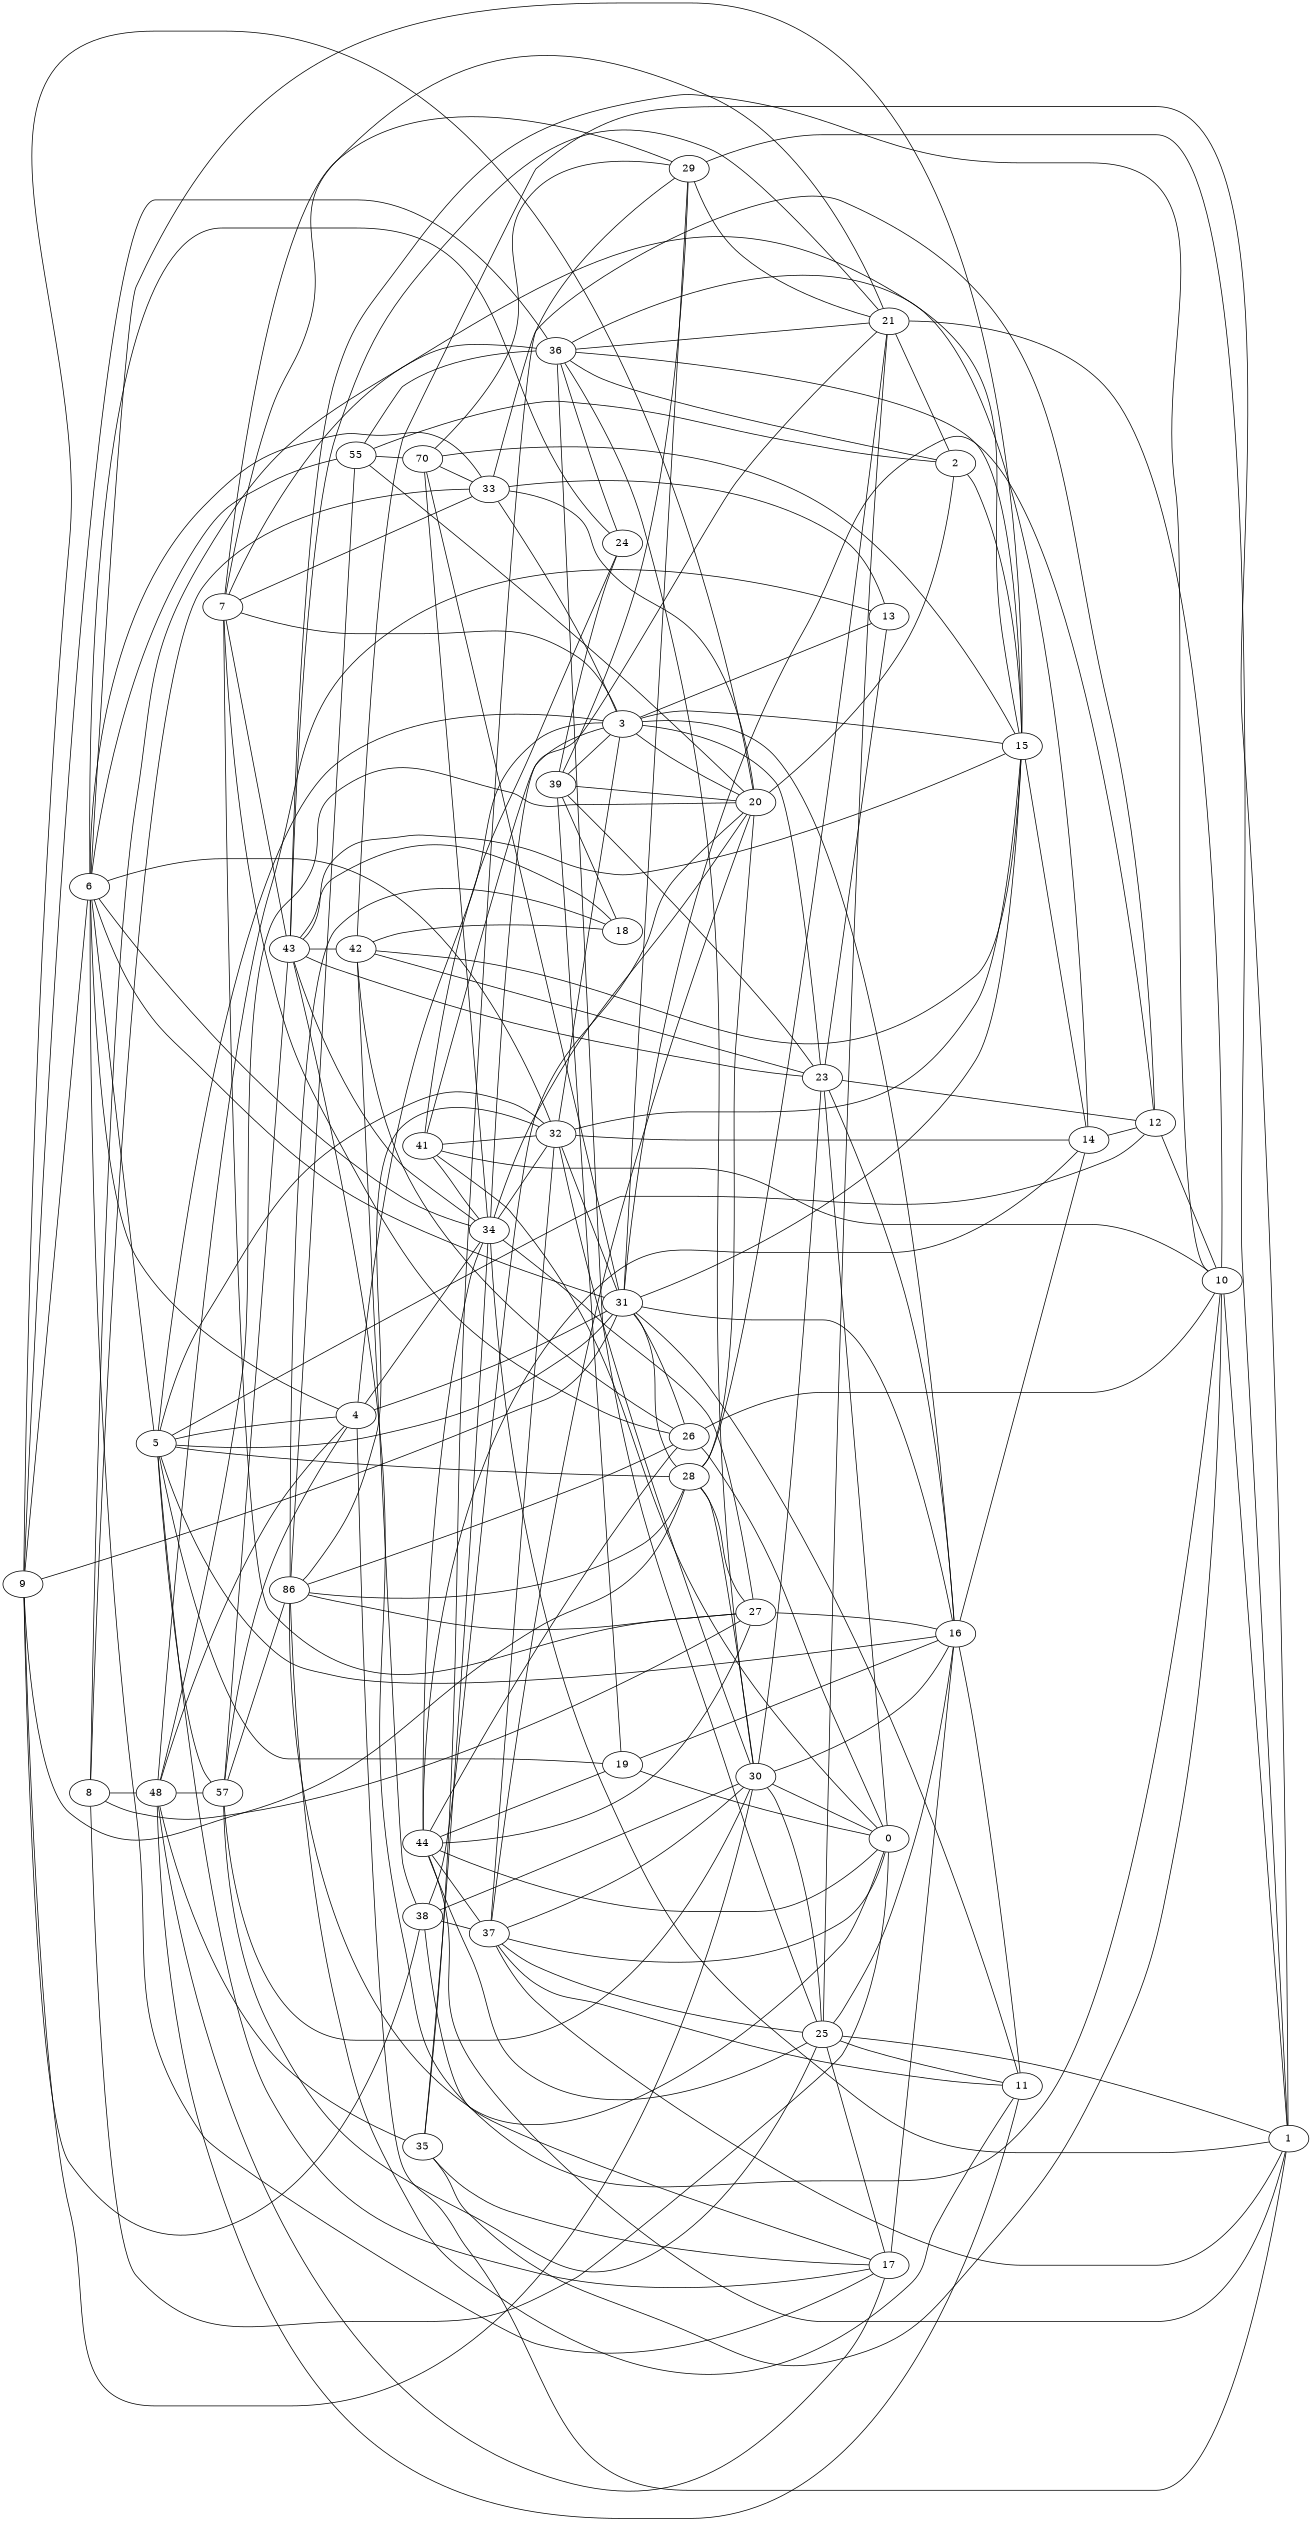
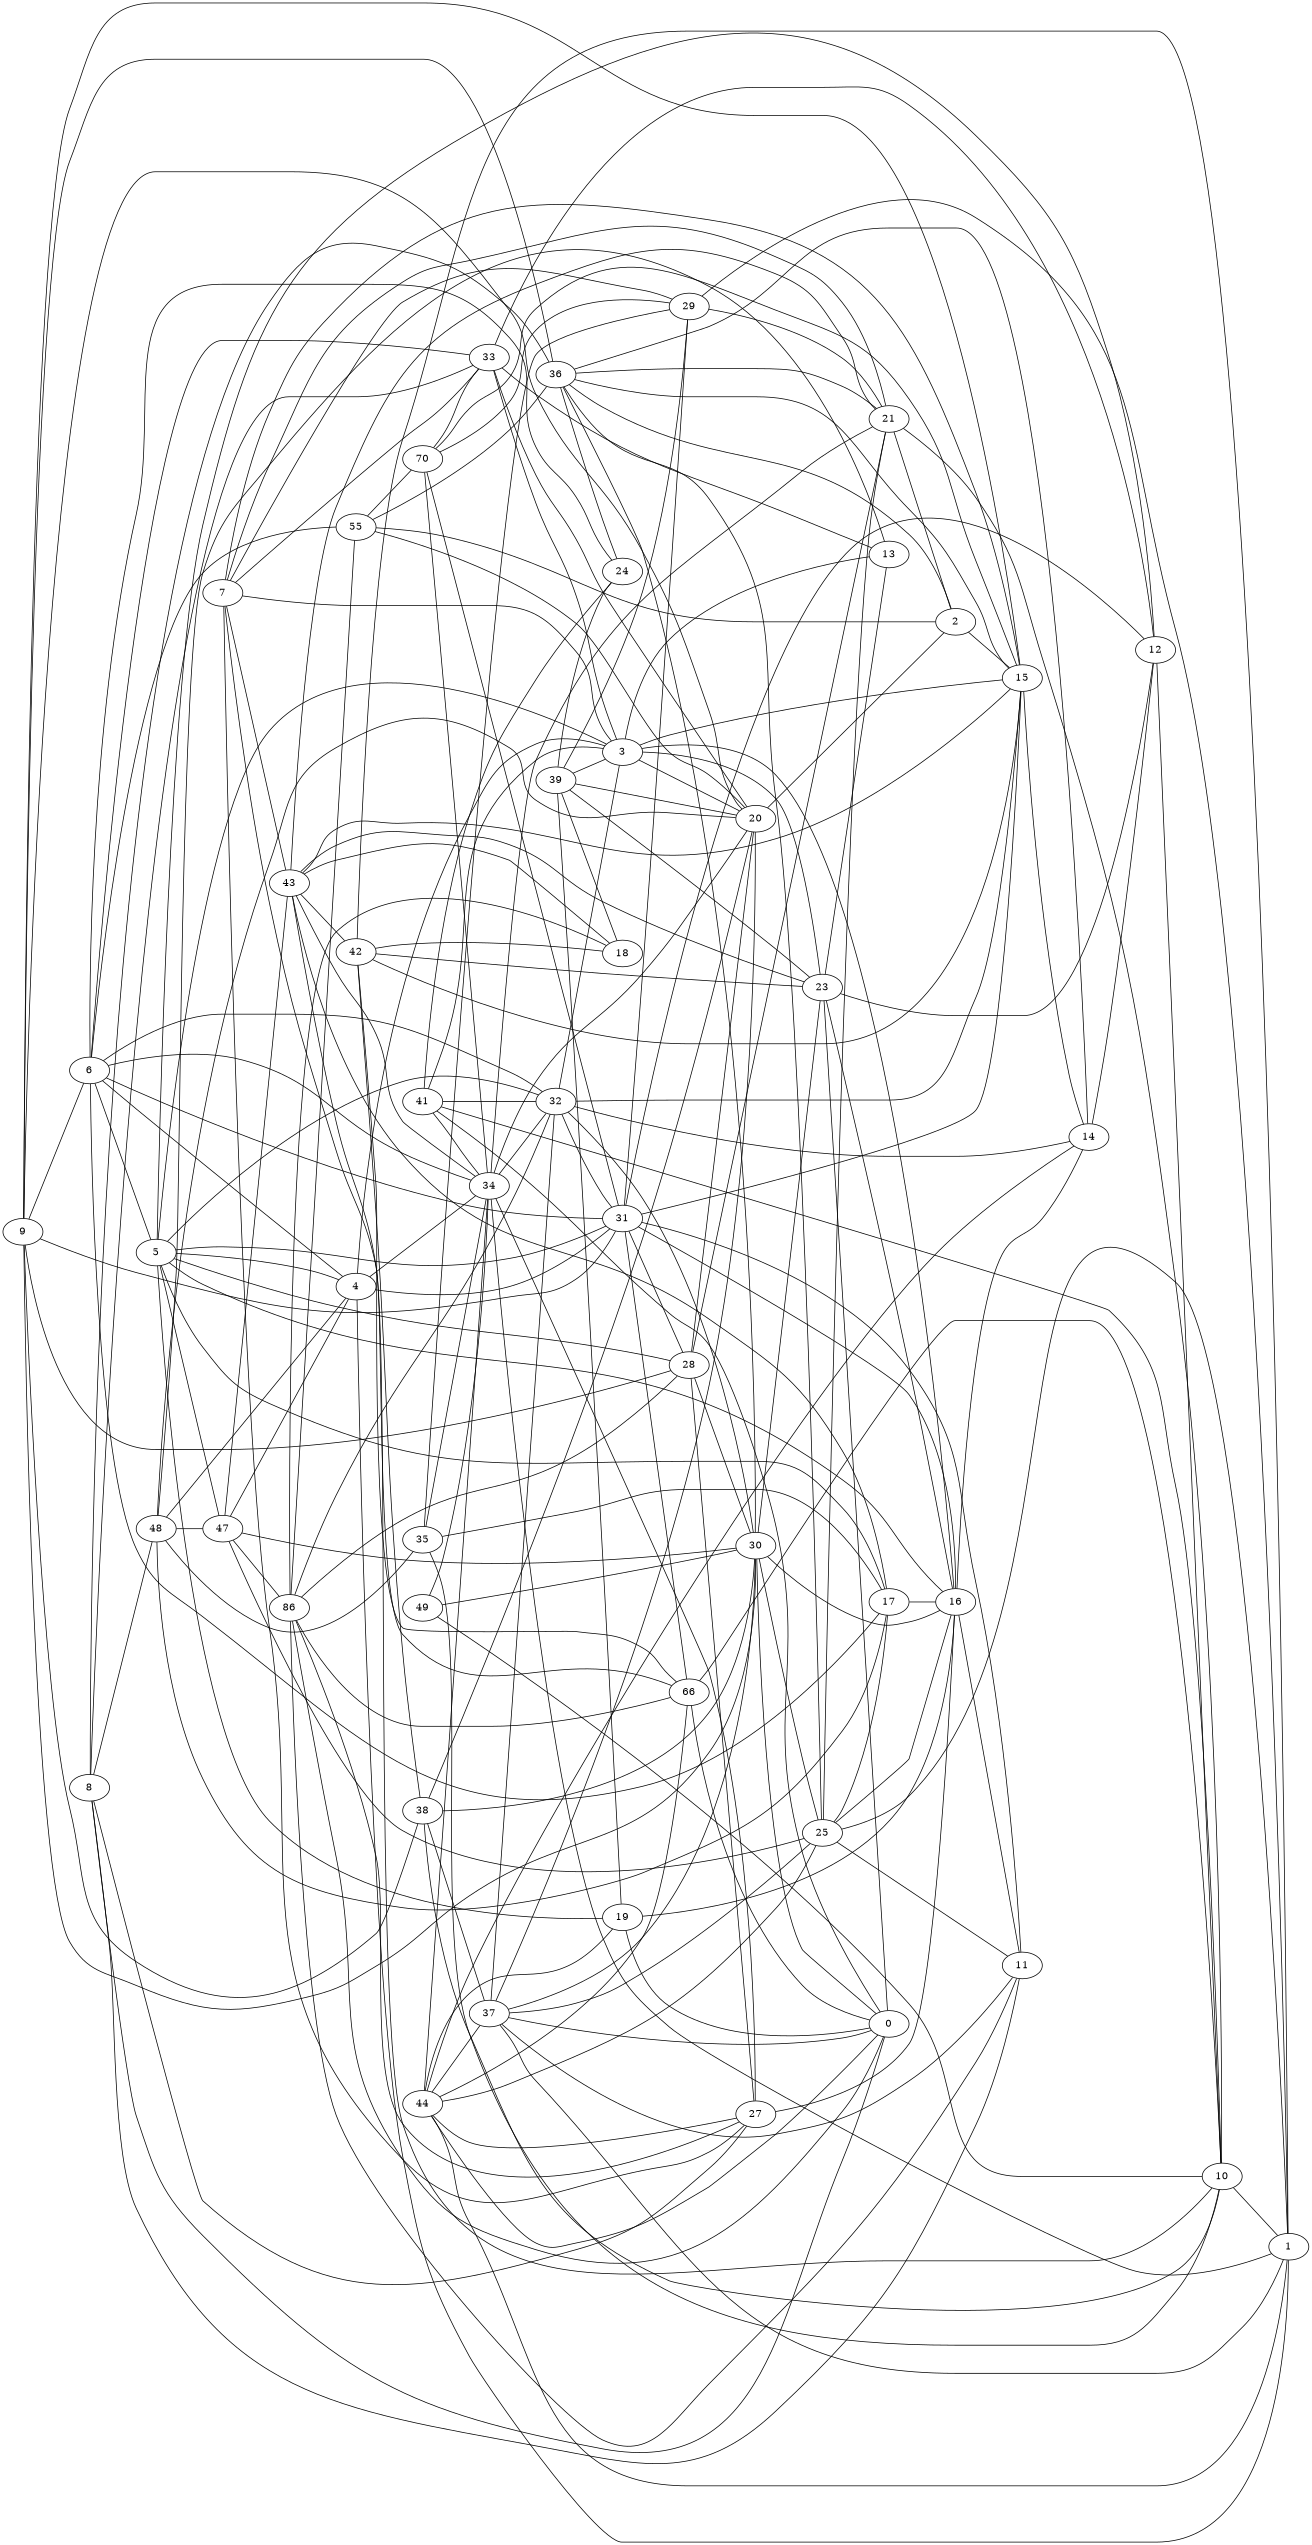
(498, 10) -> (173, 3)
(689, 1437) -> (689, 1692)
none -> (423, 1608)
(223, 1793) -> (223, 1529)
(466, 2494) -> (467, 2433)
